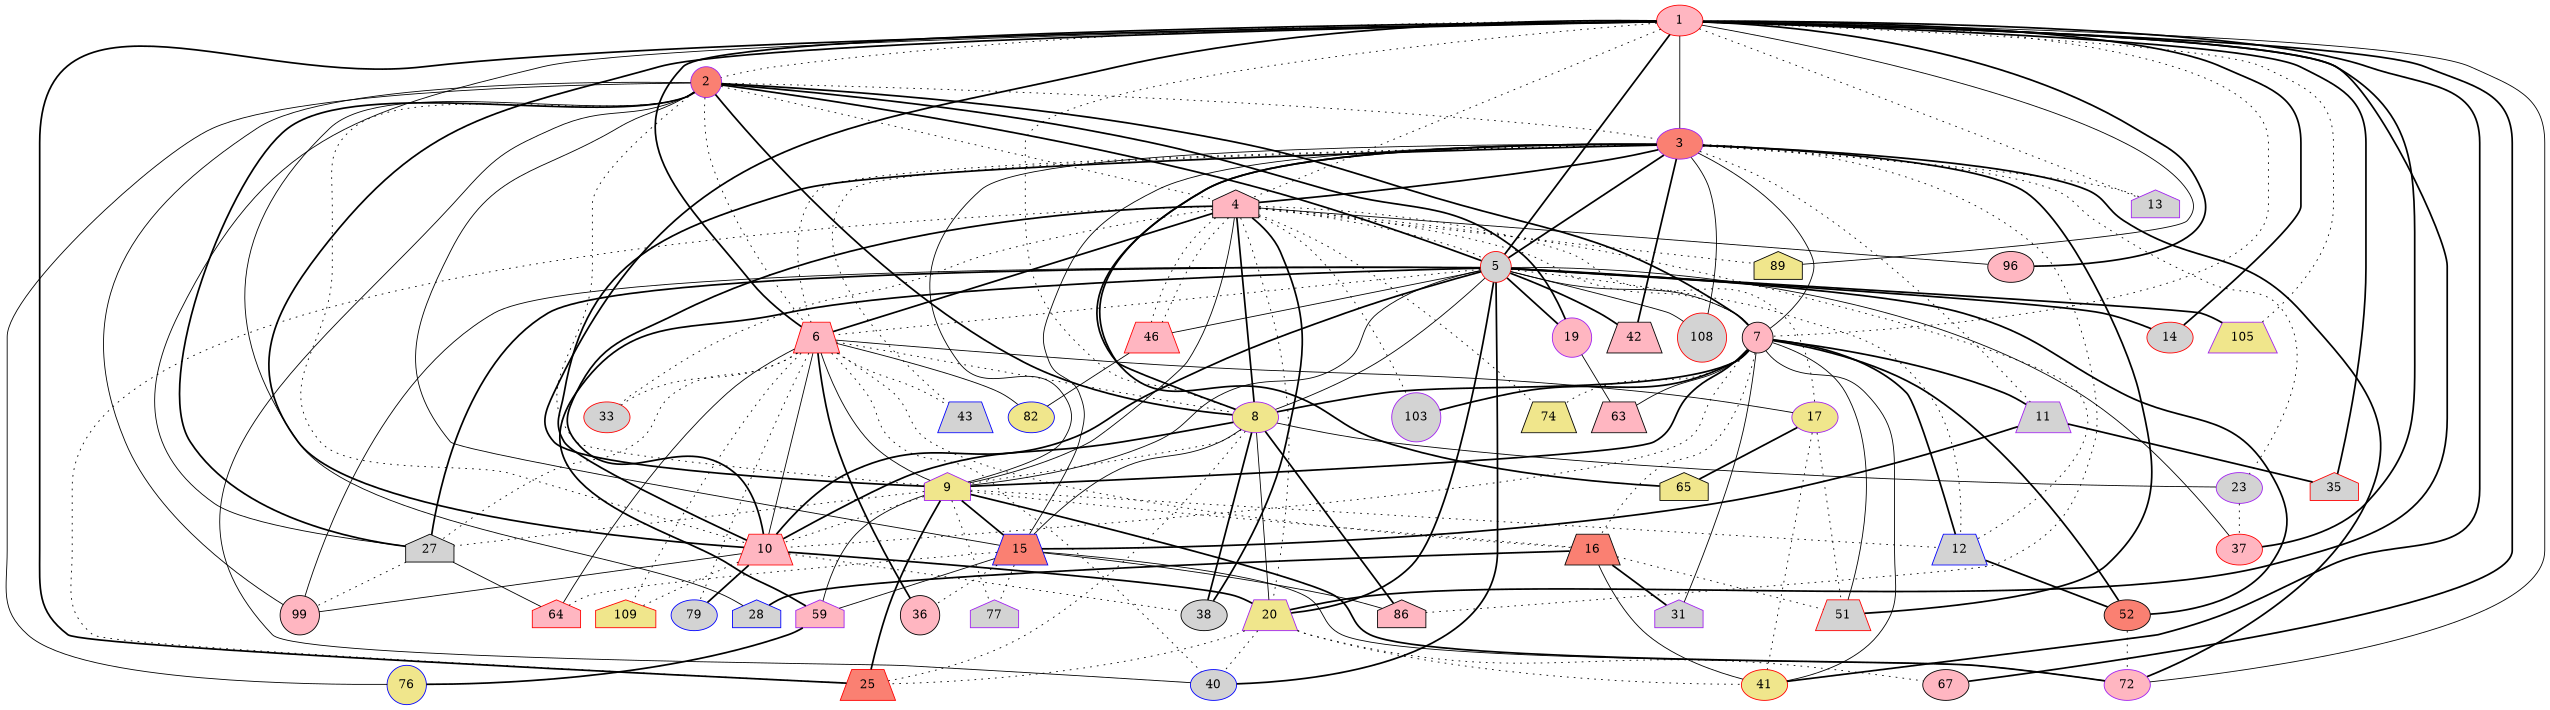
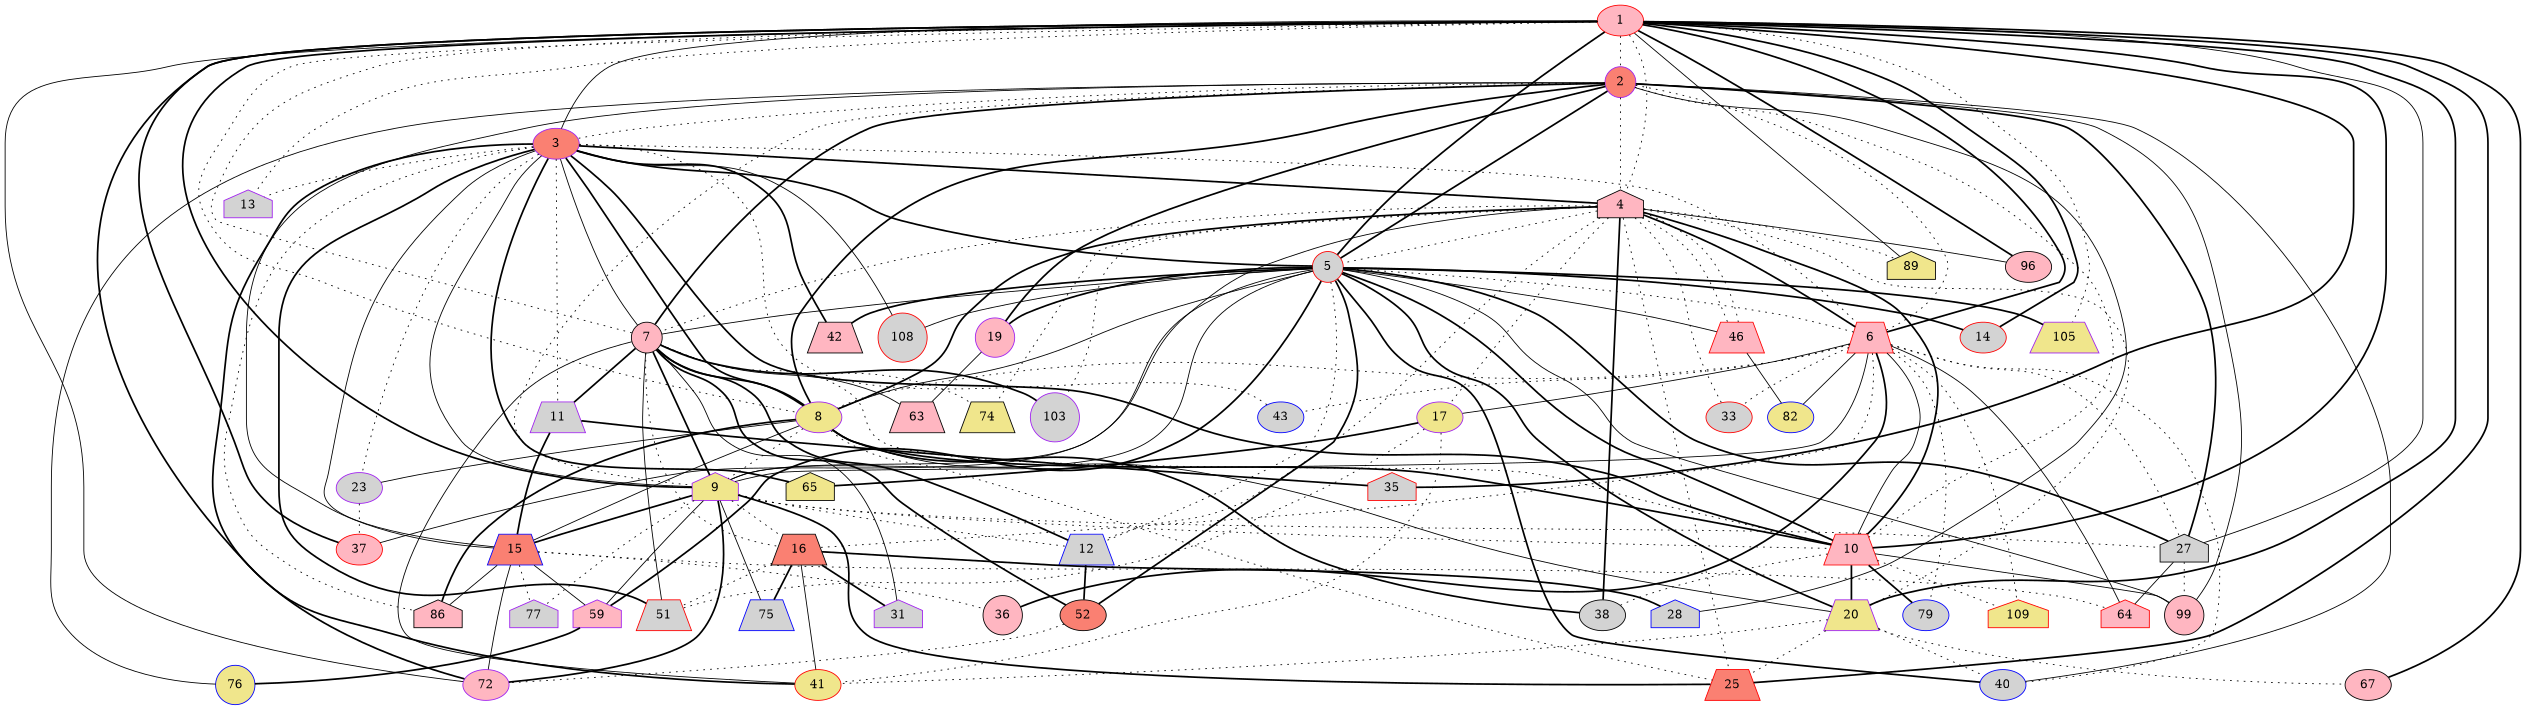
(965, 417) -> (1281, 417)
none -> (767, 615)
